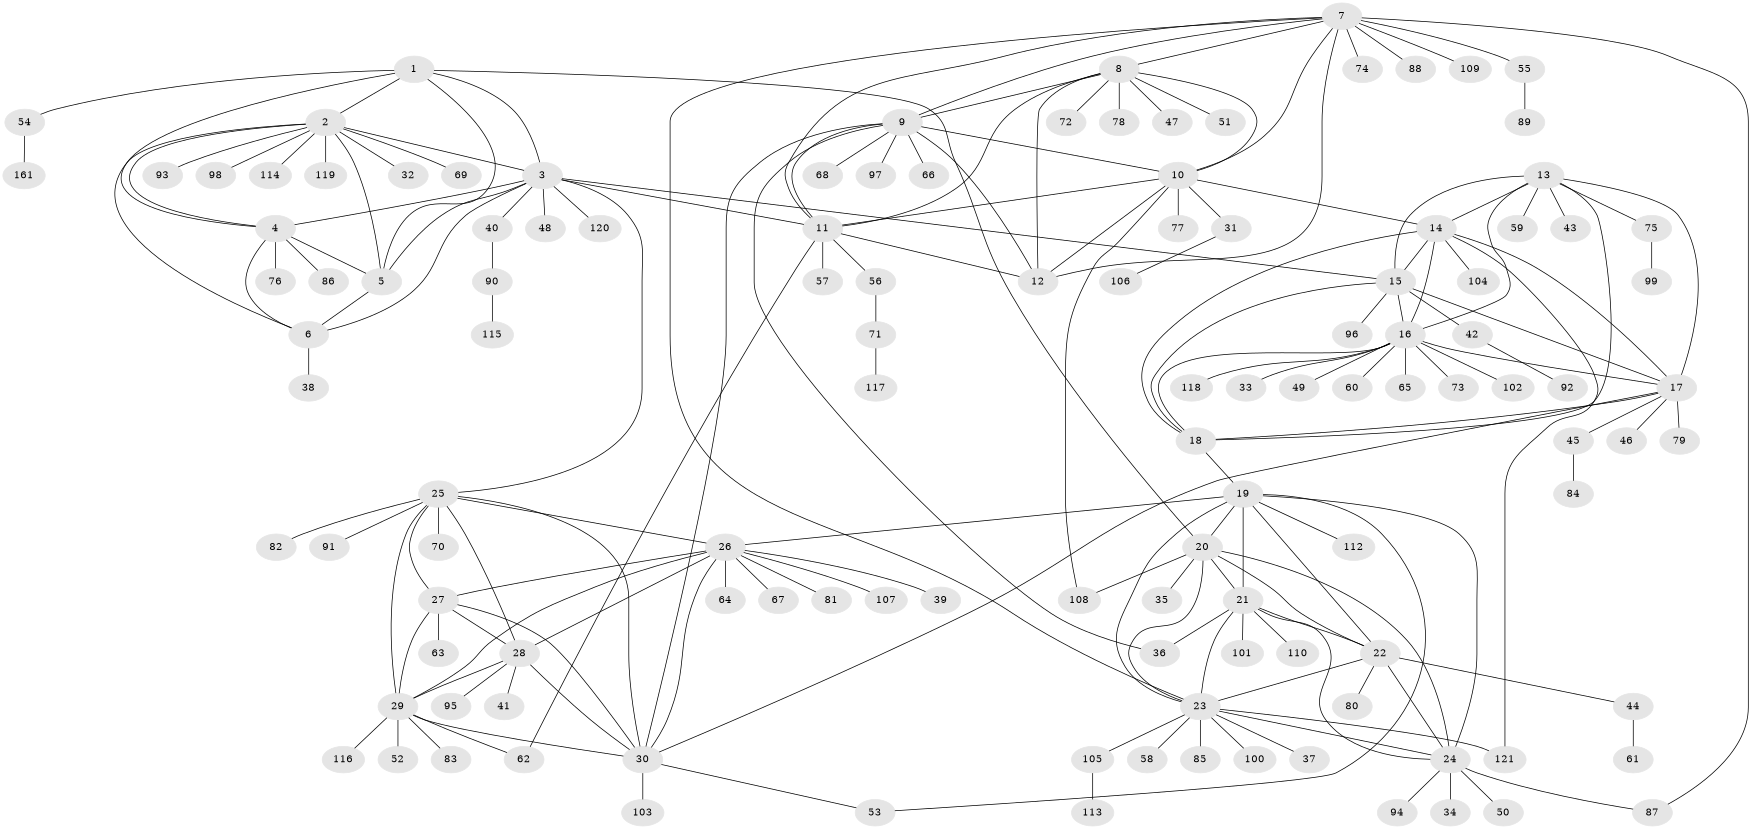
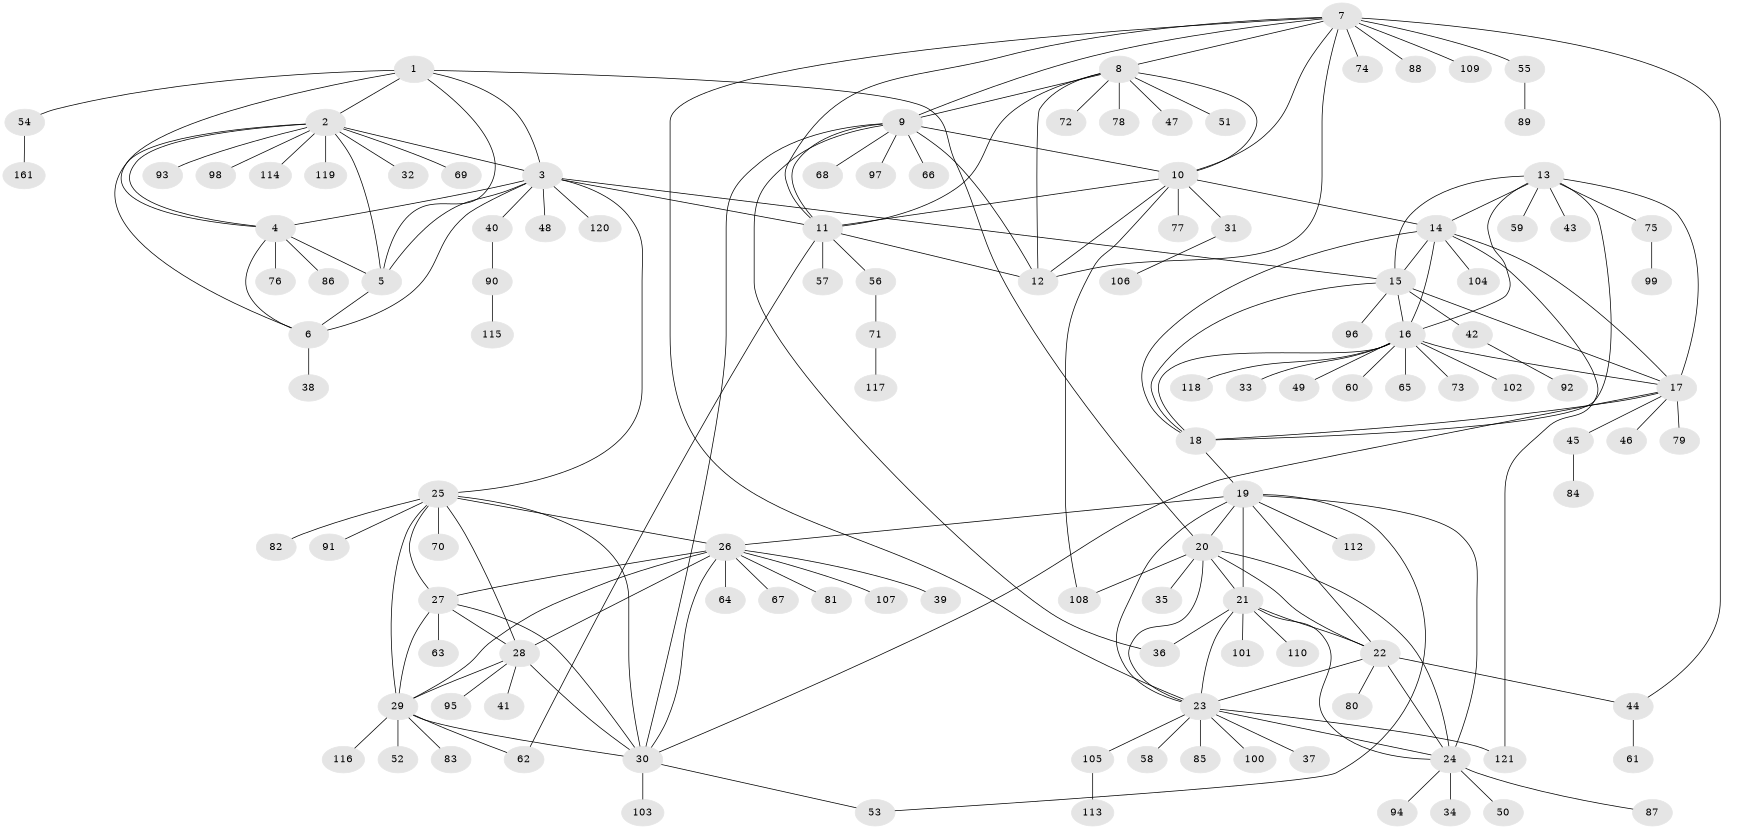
(1748, 269) -> (1720, 230)
